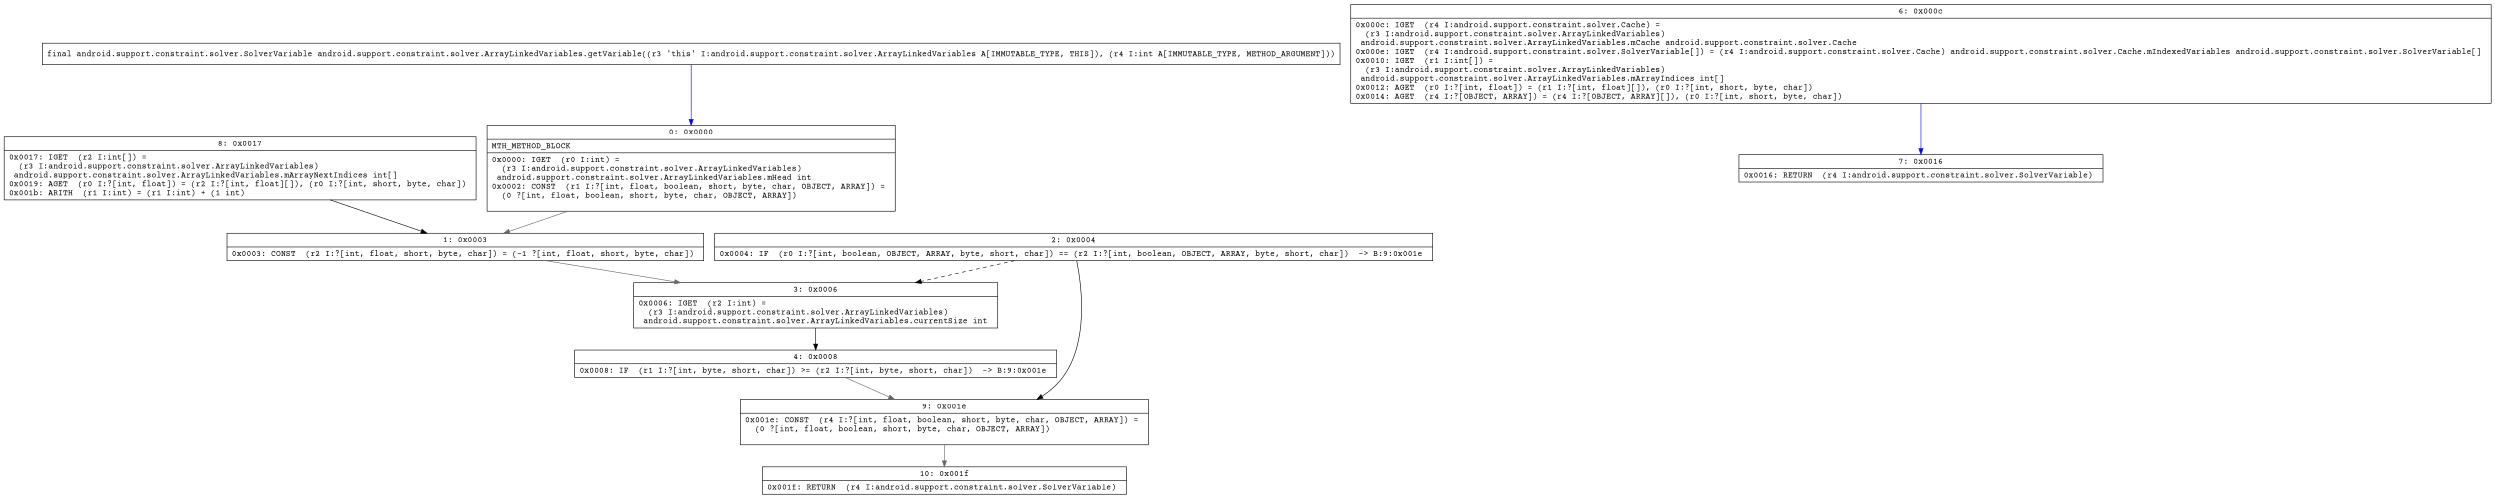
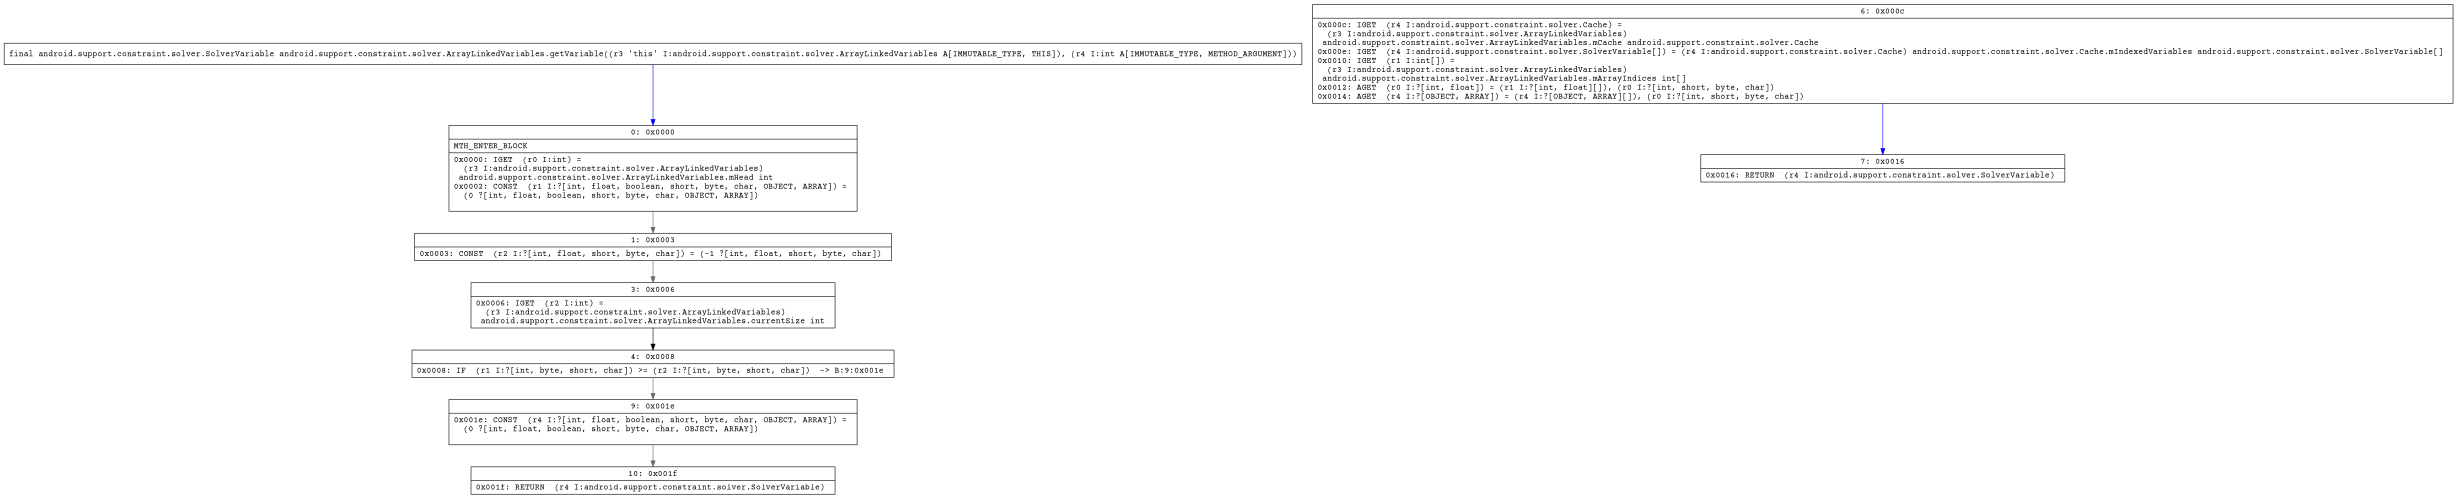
(531, 146) -> (491, 146)
(240, 168) -> none
(1074, 247) -> none
